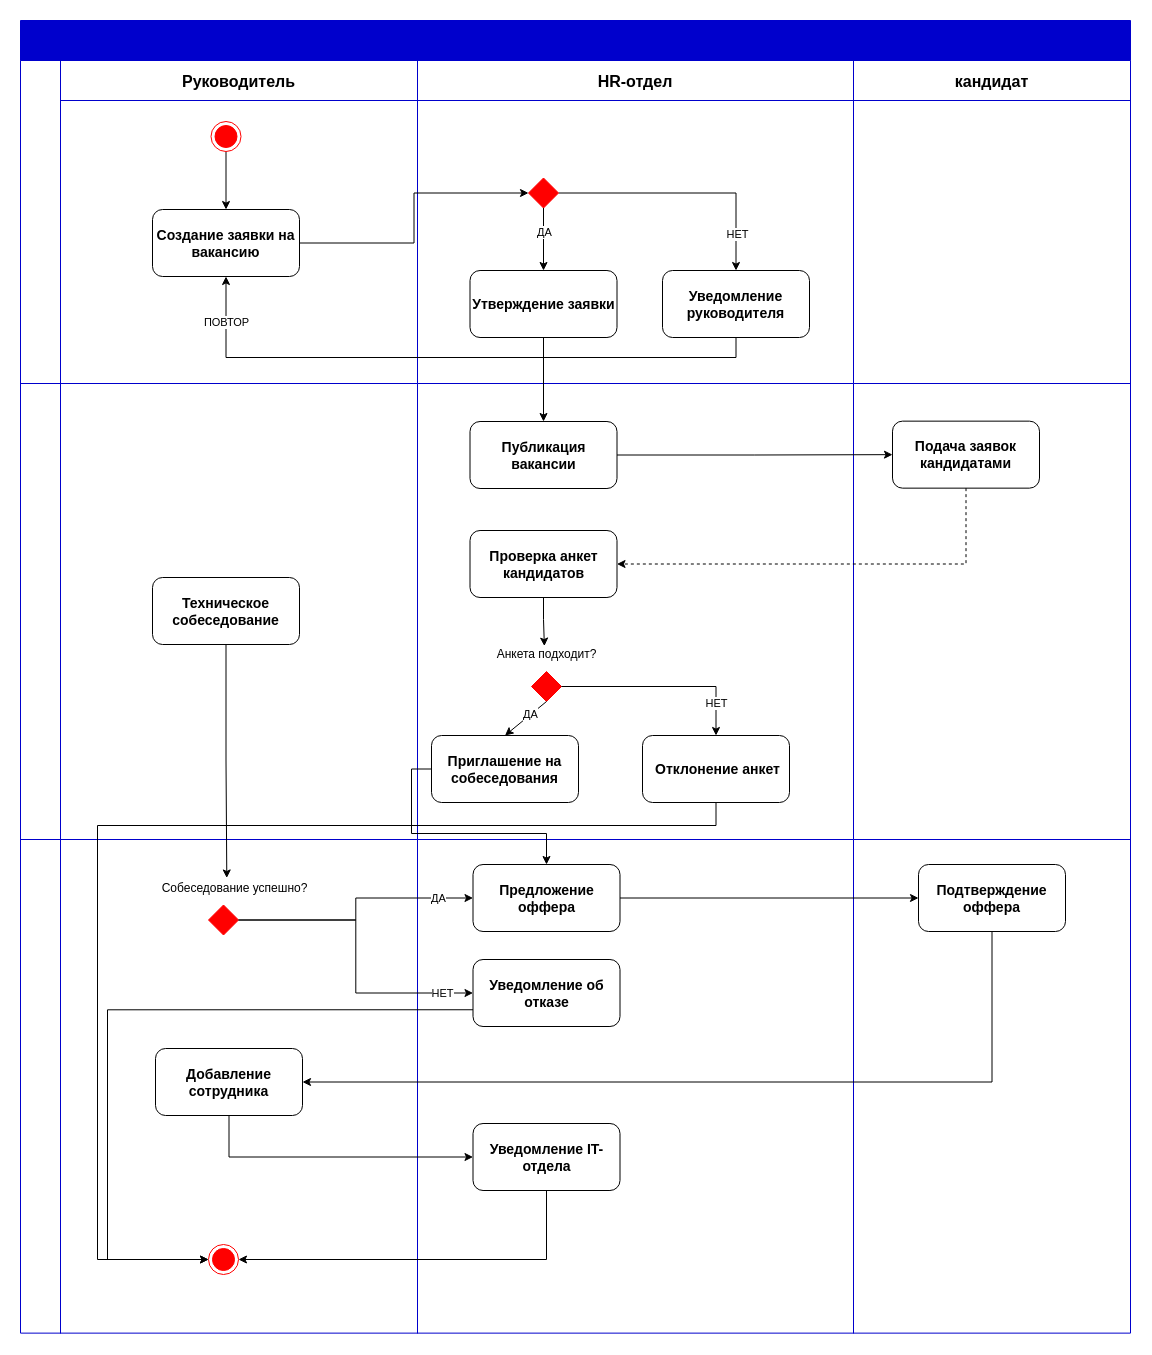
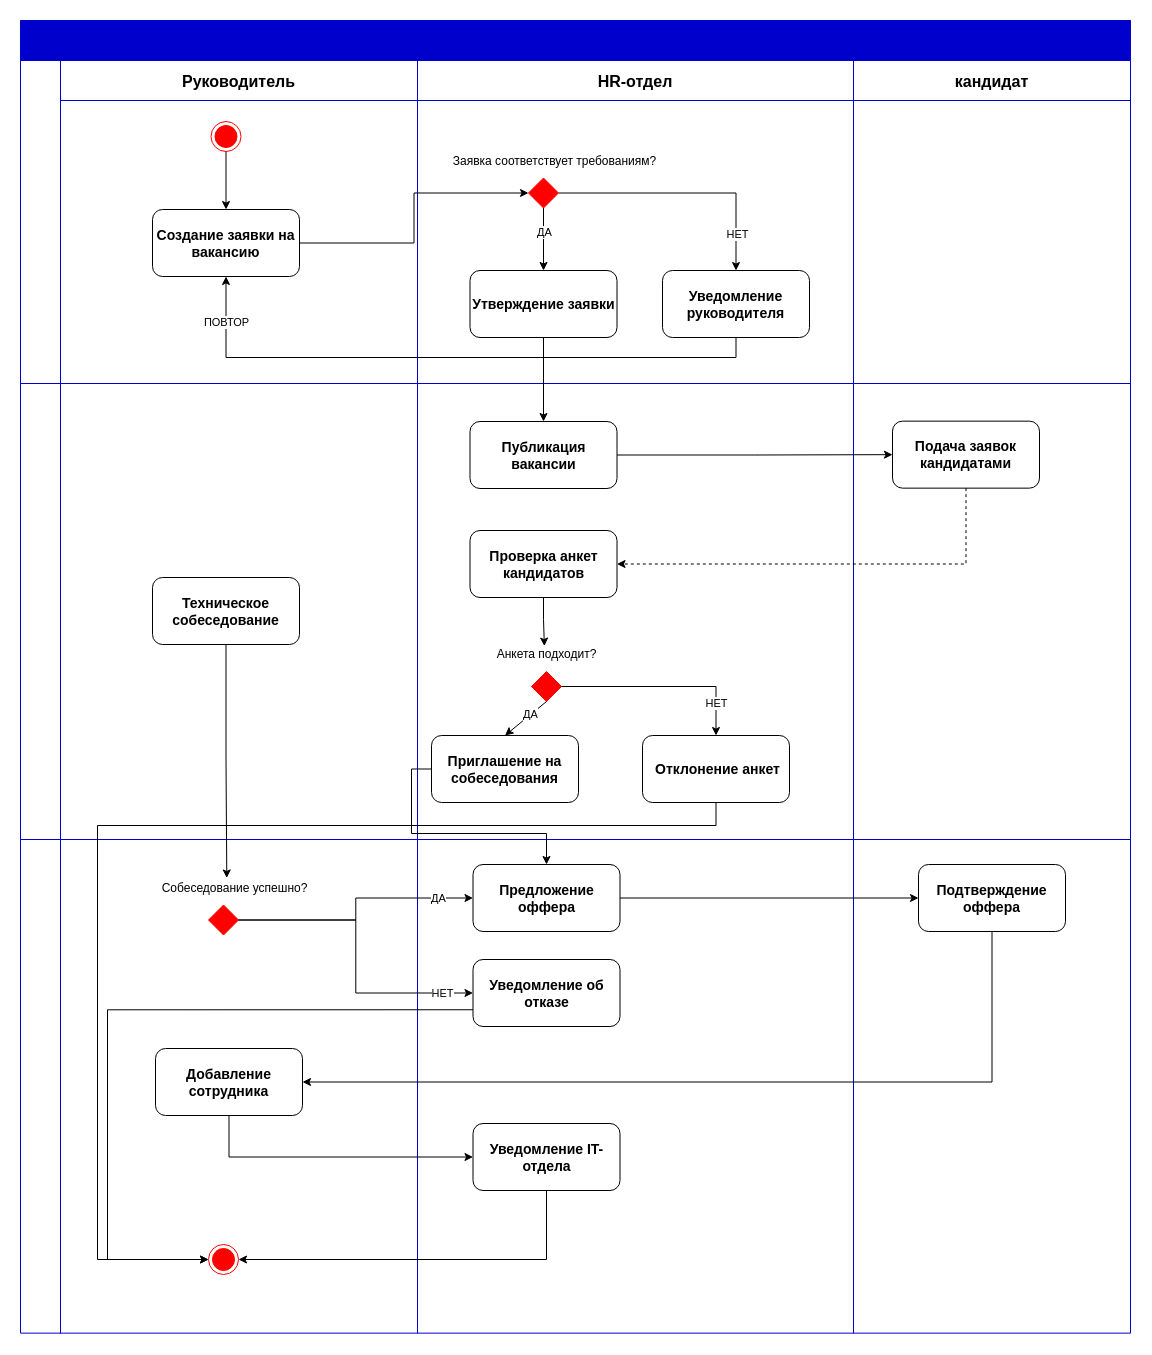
none -> (554, 162)
